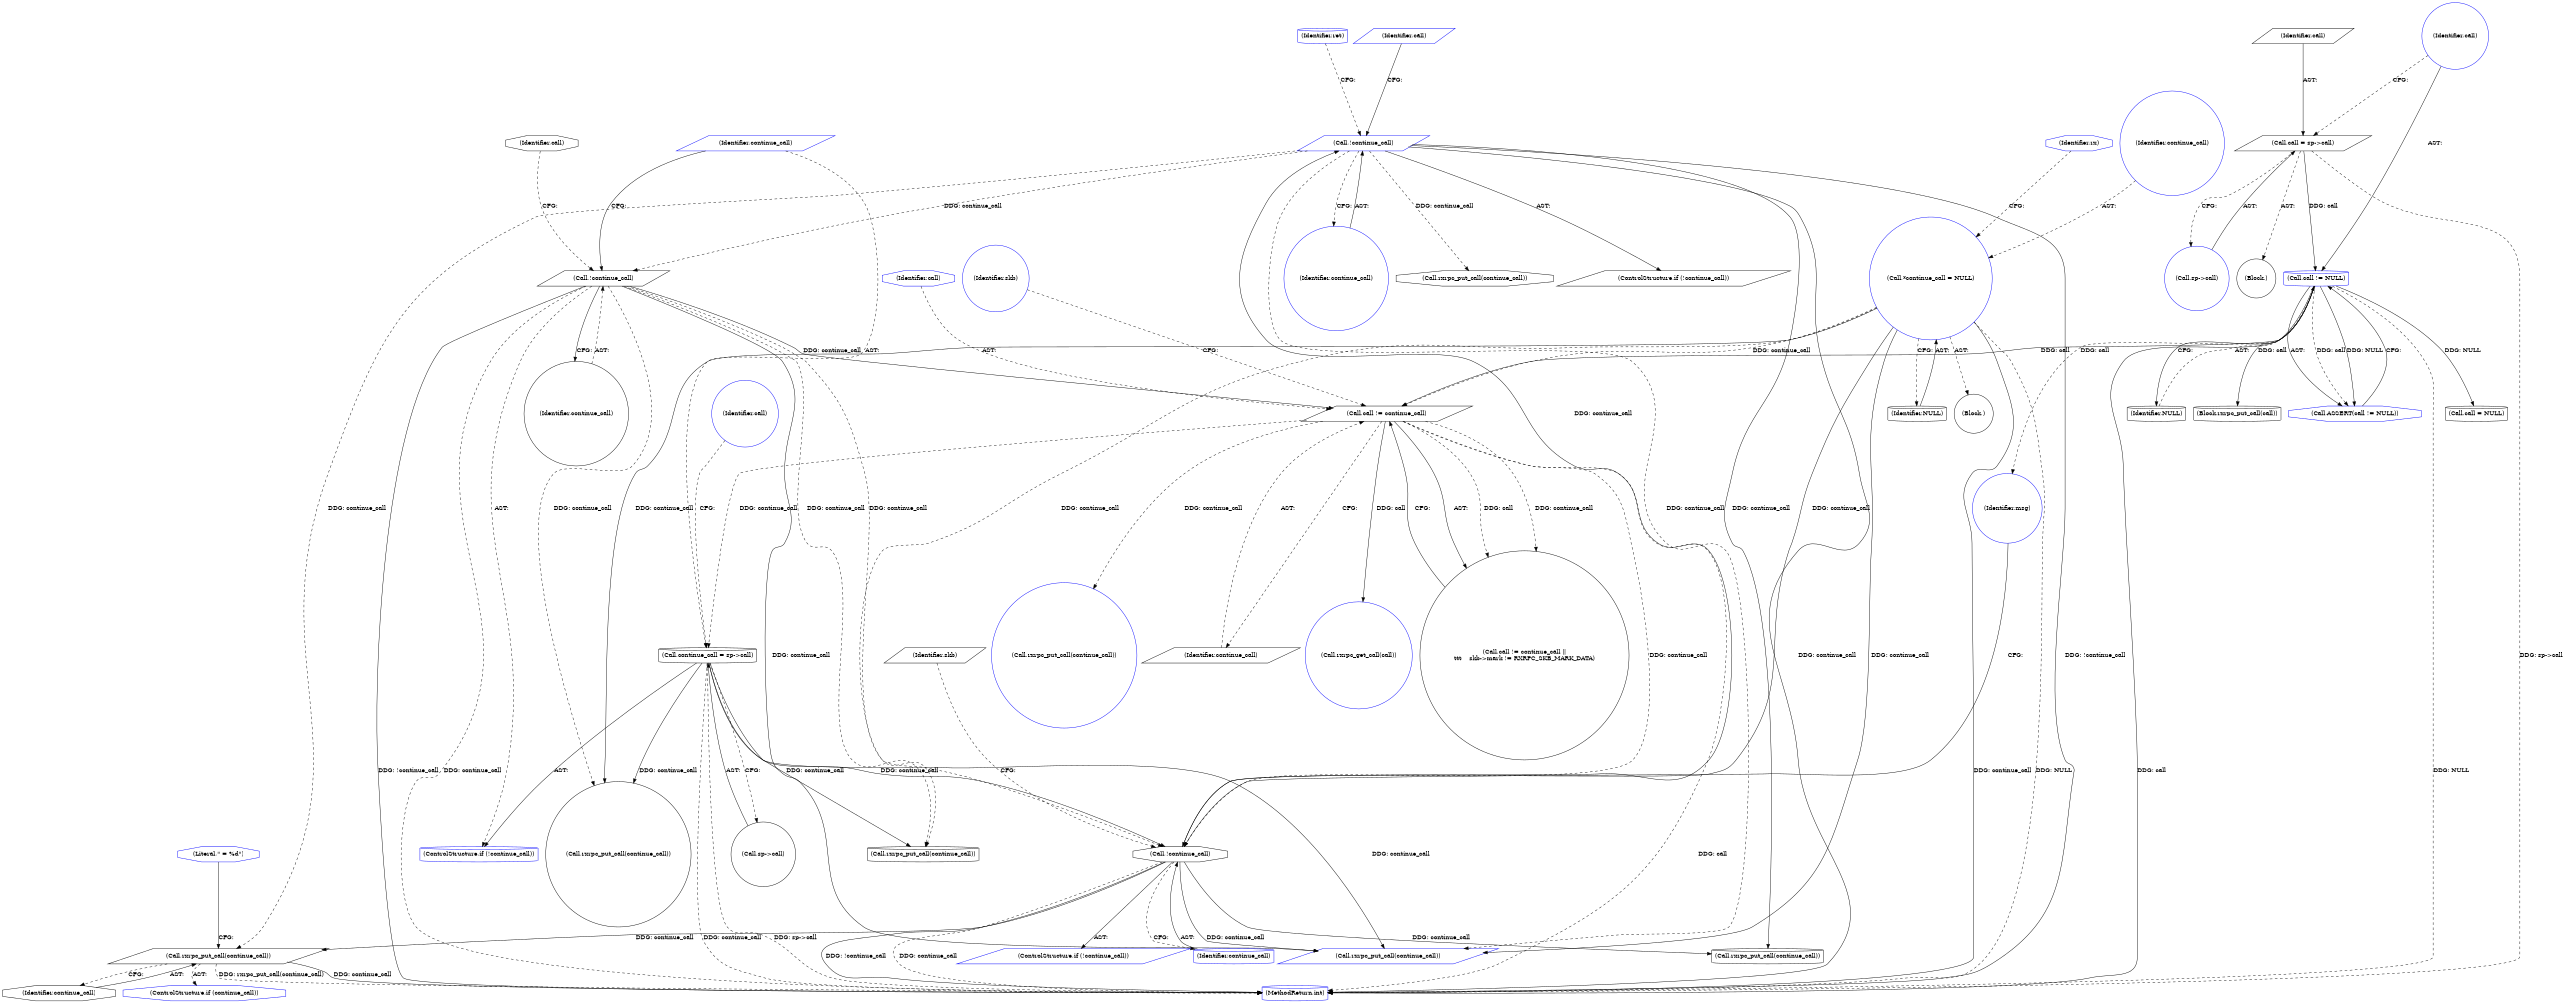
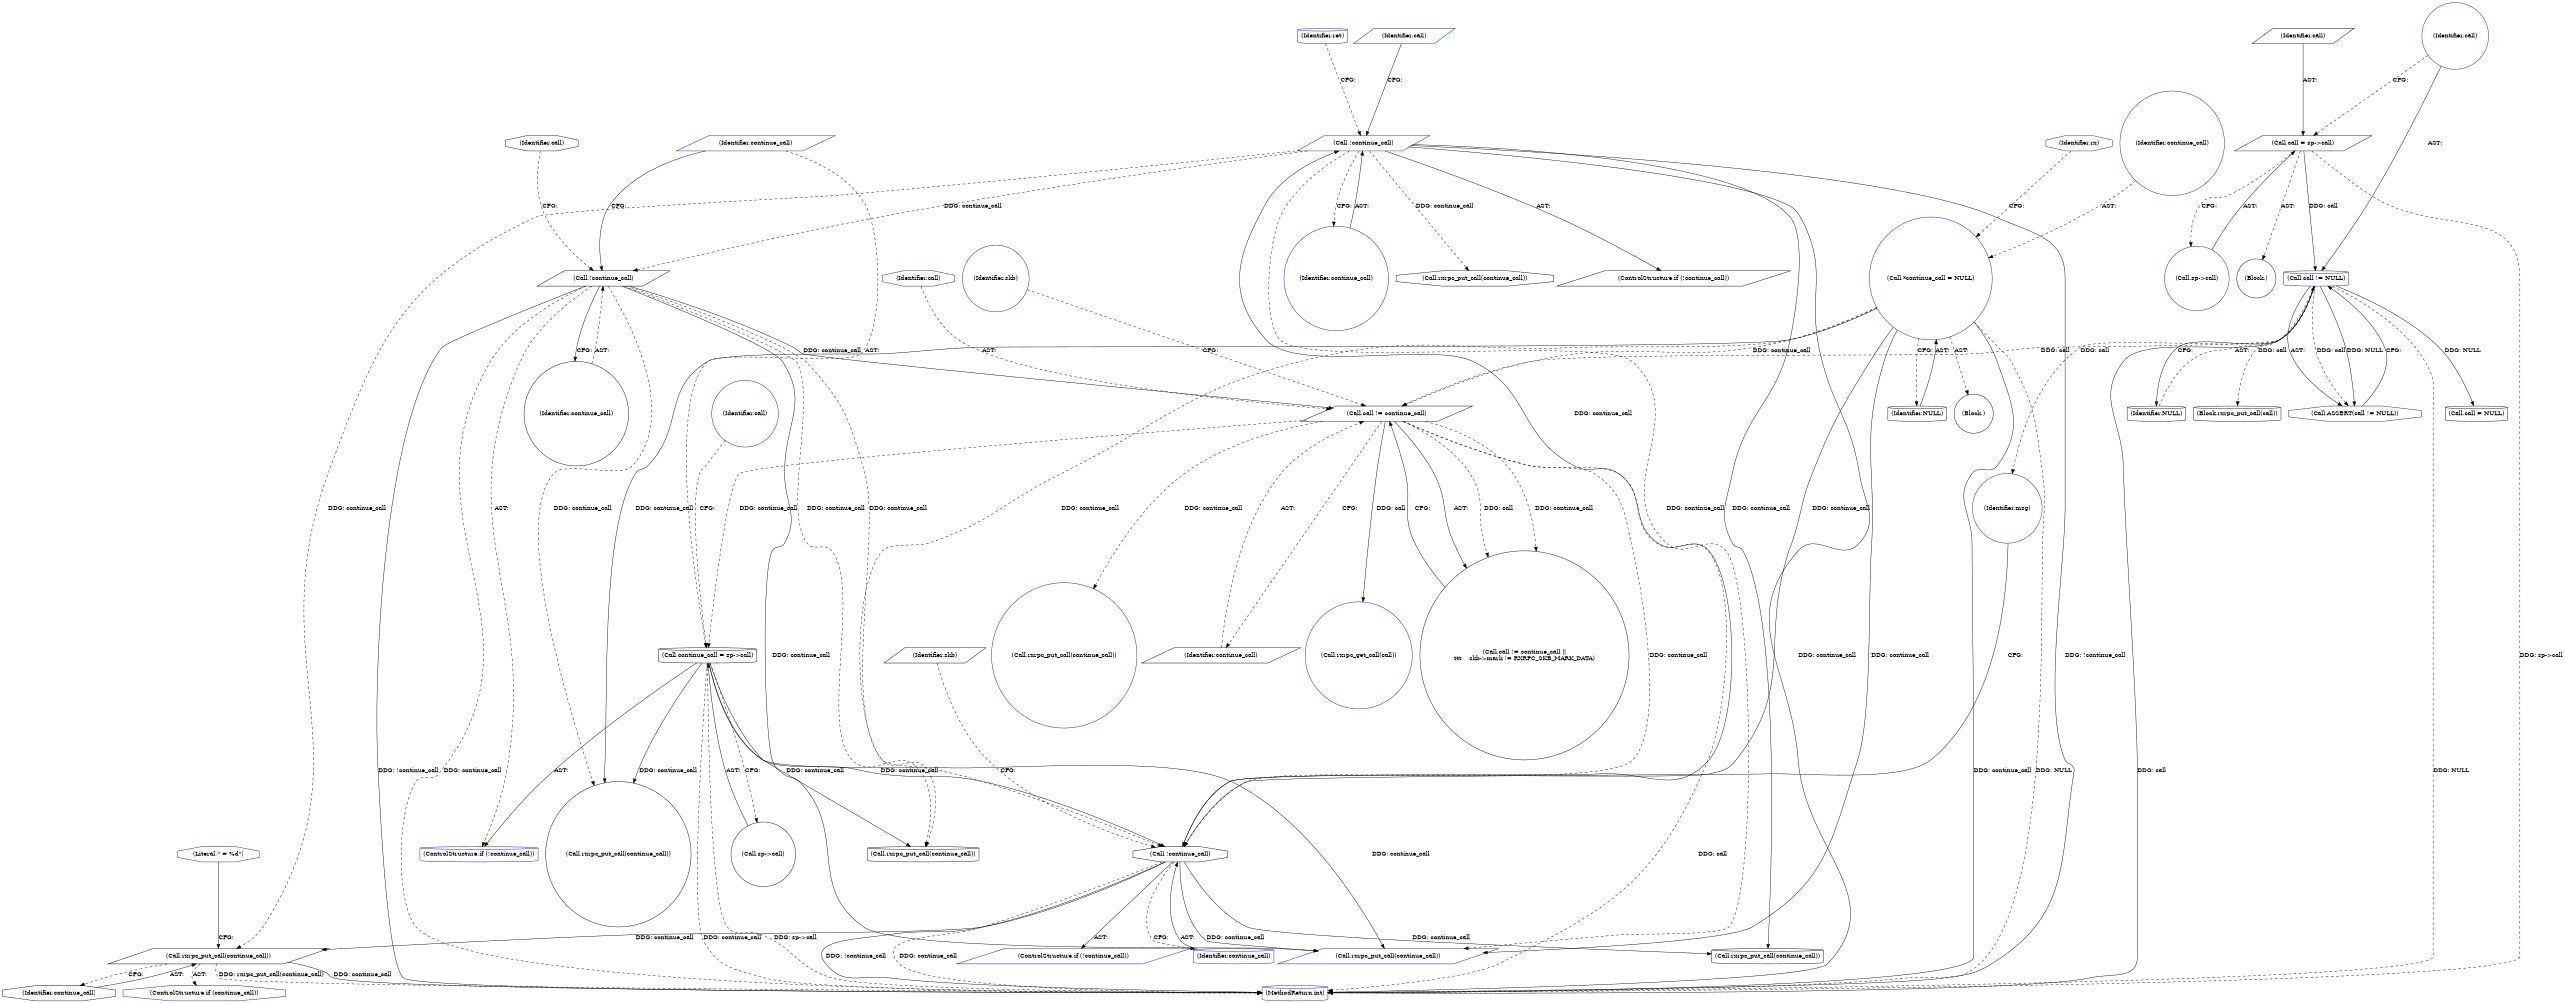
(2256, 350) -> (2256, 350)
(1896, 355) -> (1896, 355)
